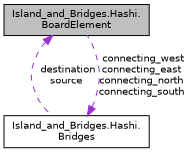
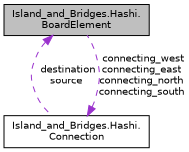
(77, 132) -> (77, 132)
